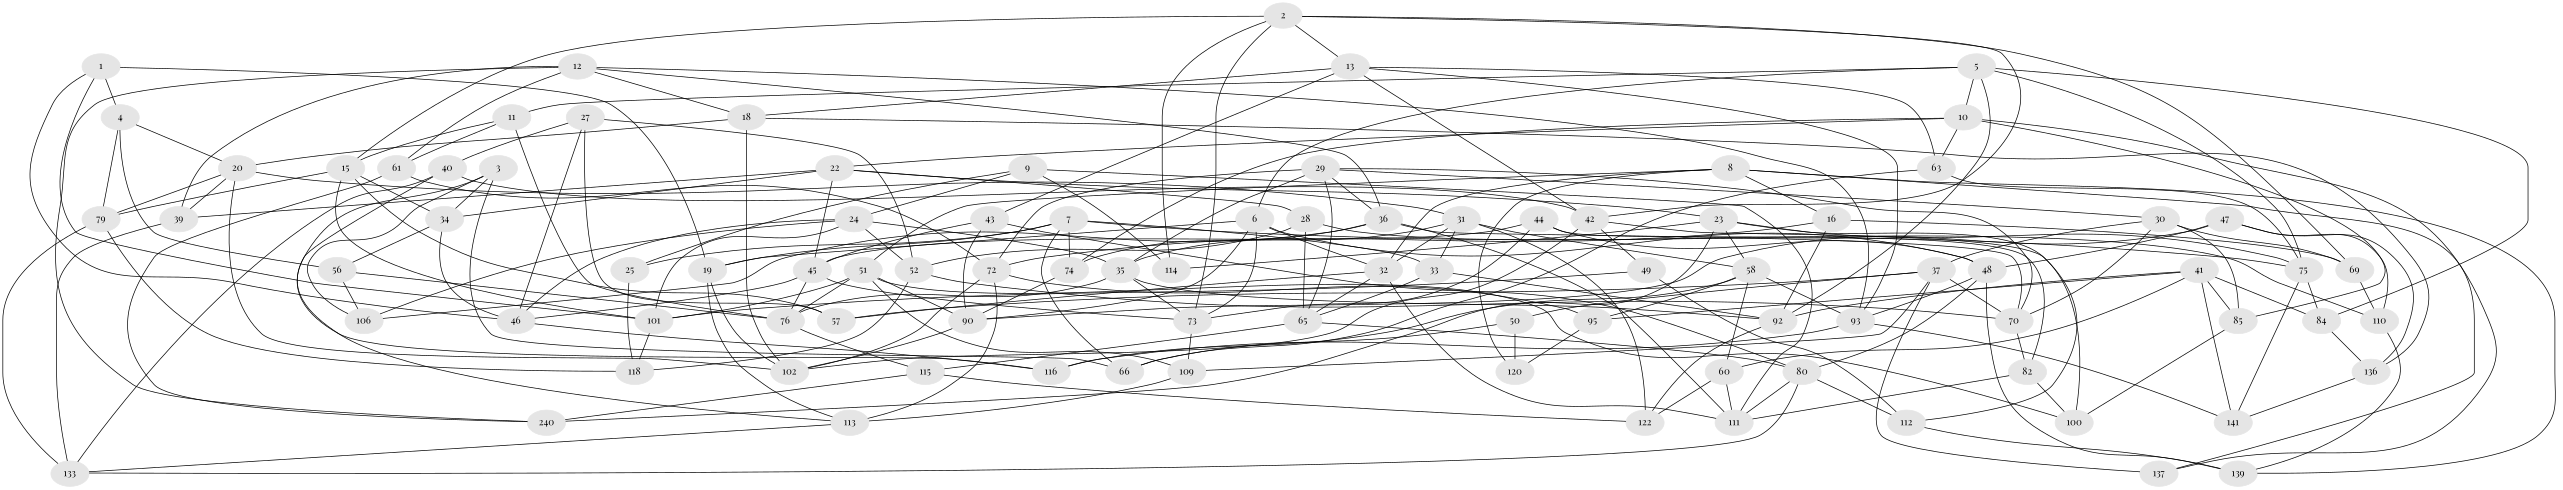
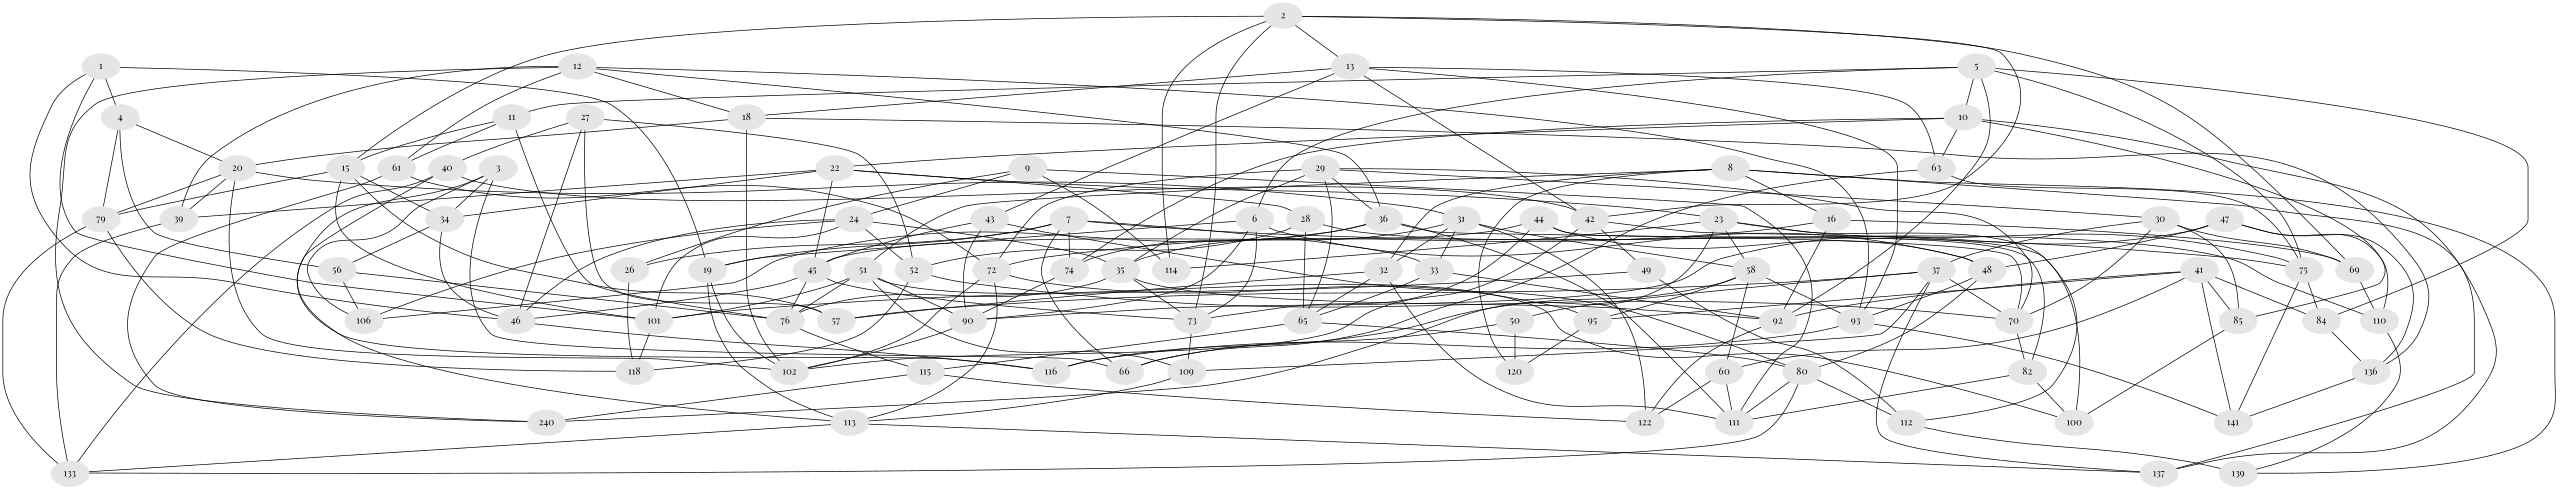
(1318, 247) -> none
(630, 270) -> (630, 270)
(2049, 436) -> none
none -> (1504, 448)
